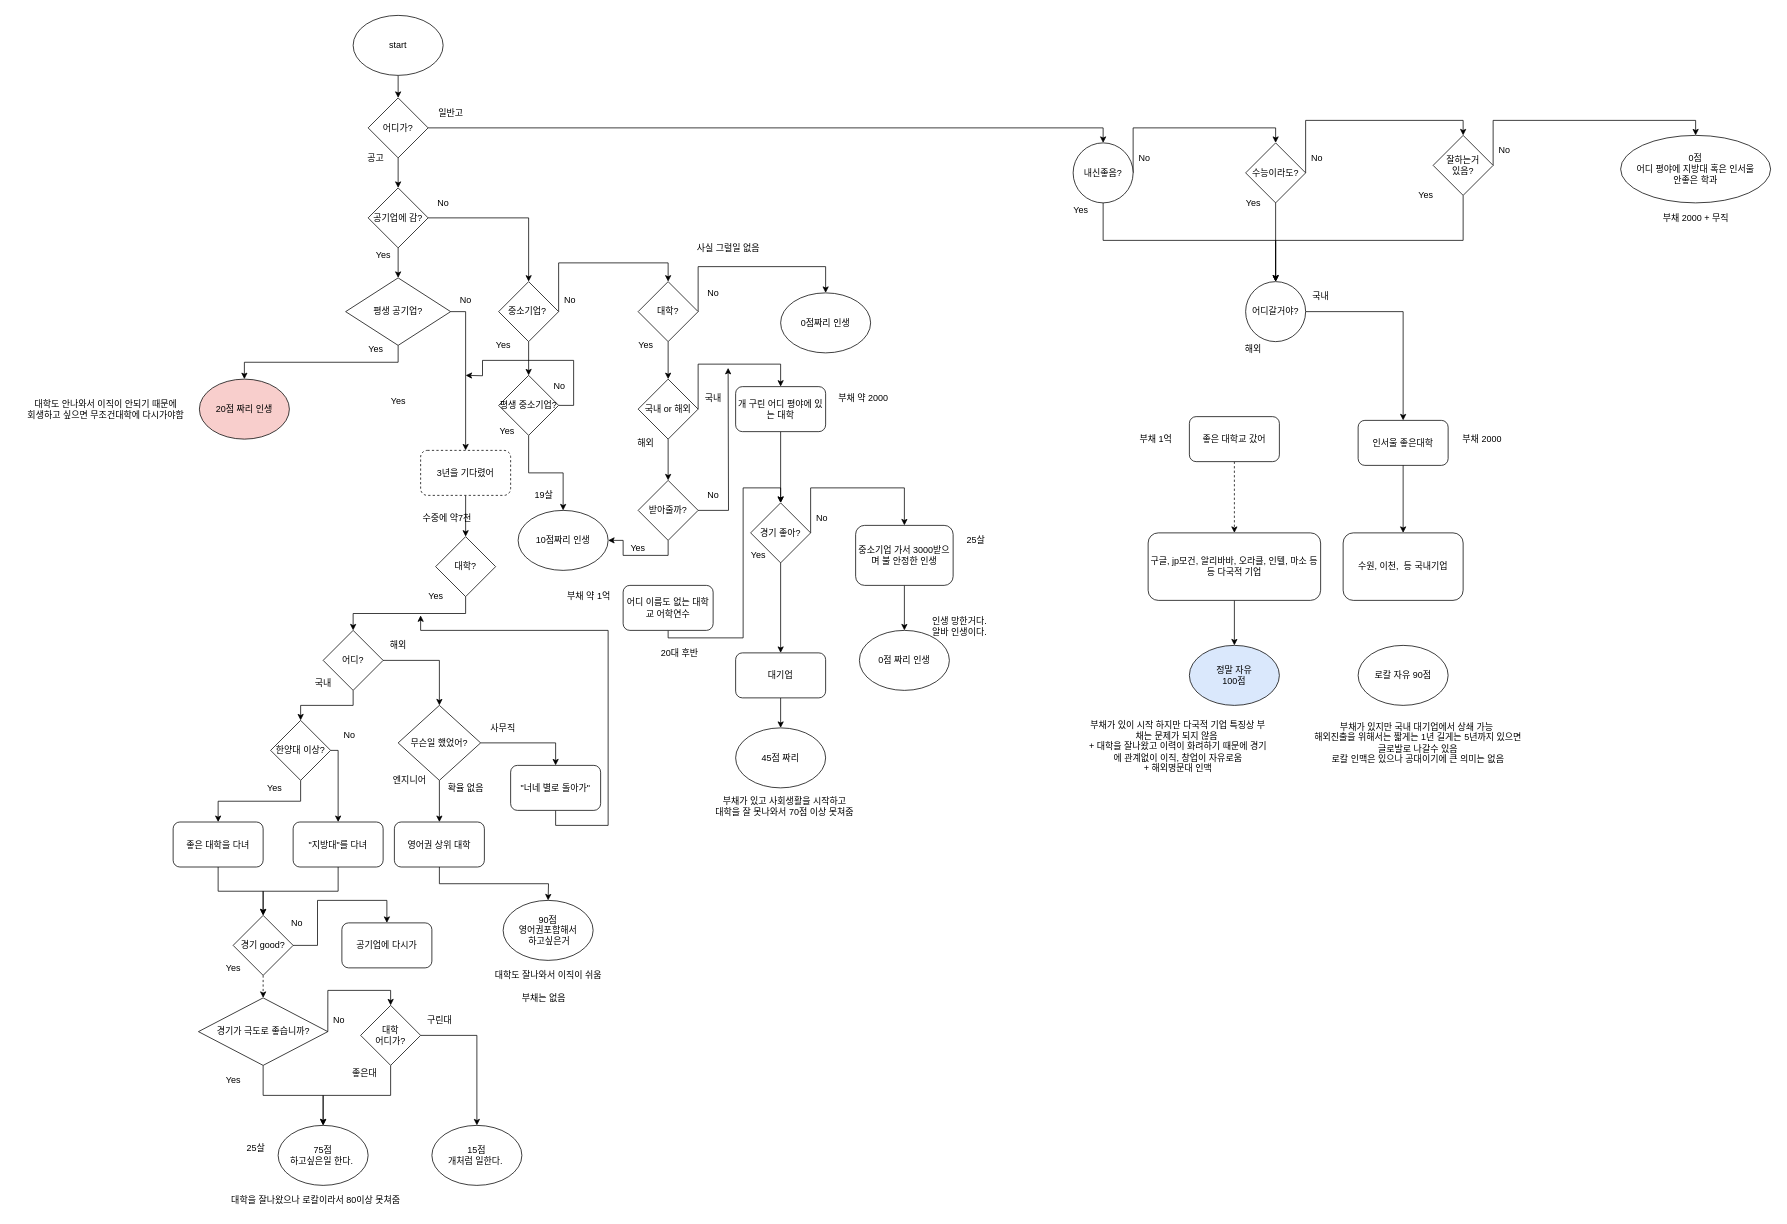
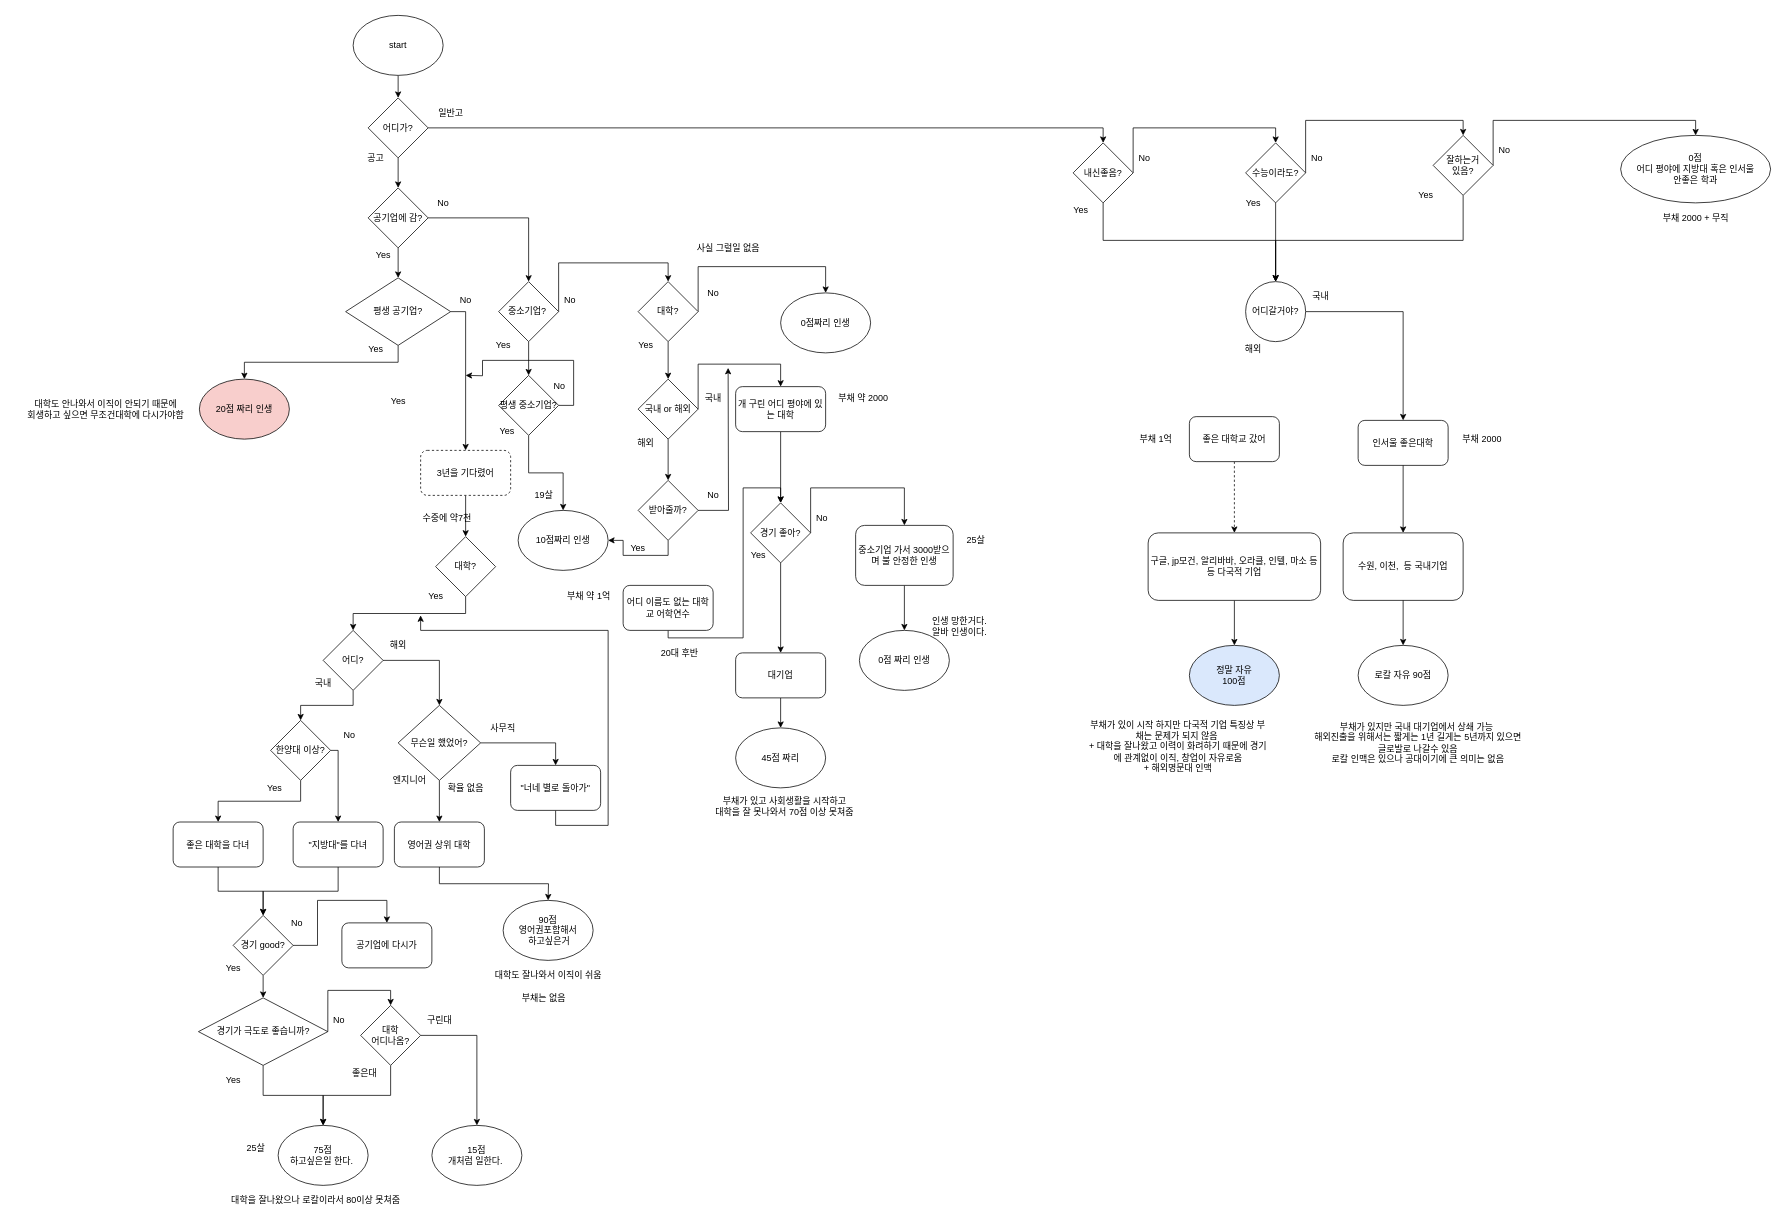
(1103, 173) -> (1103, 173)
none -> (1403, 639)
(263, 985) -> (263, 985)
(390, 1035) -> (390, 1035)
